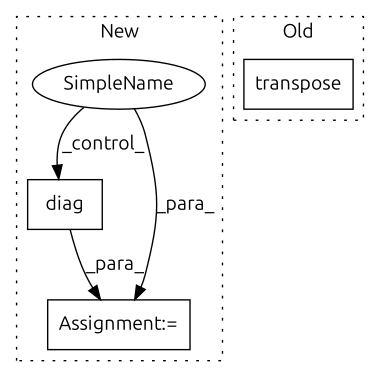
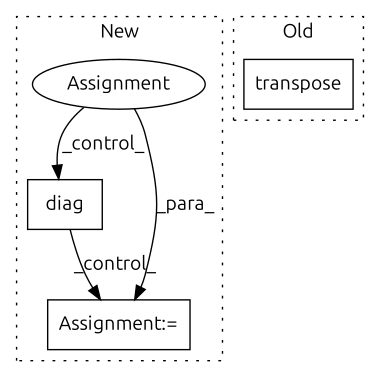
(119, 84) -> (119, 84)
(115, 265) -> (115, 265)
